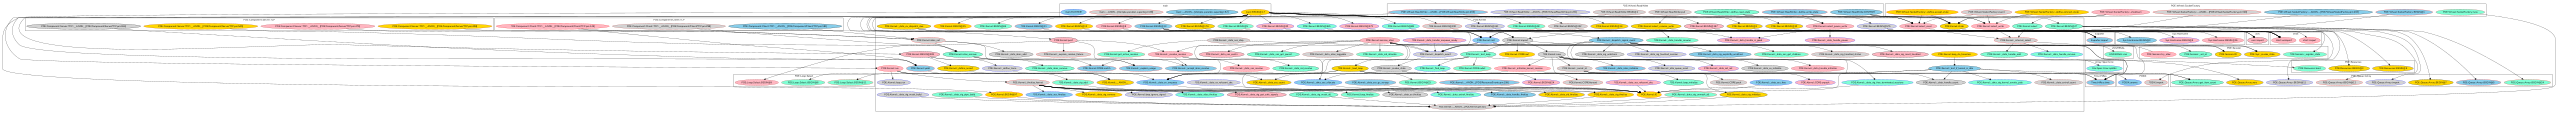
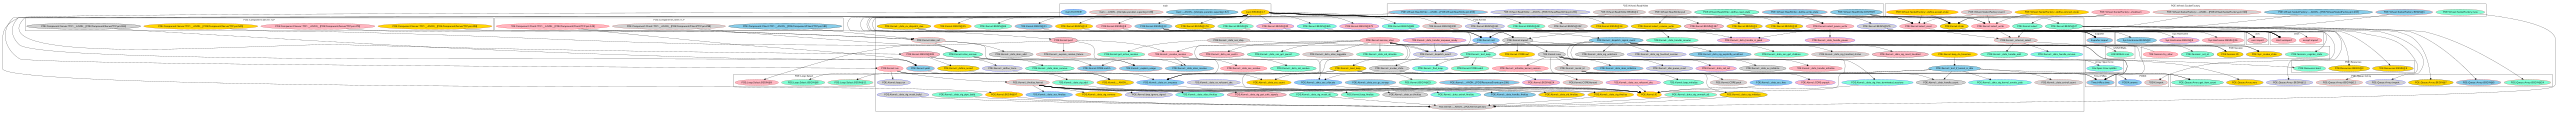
(2310, 40) -> (2311, 40)
(1191, 68) -> (1189, 68)
(1269, 83) -> (1269, 83)
